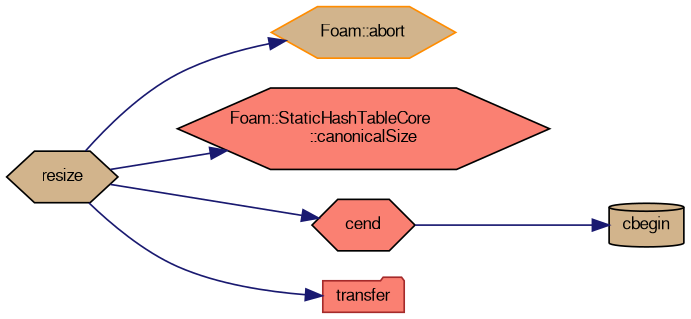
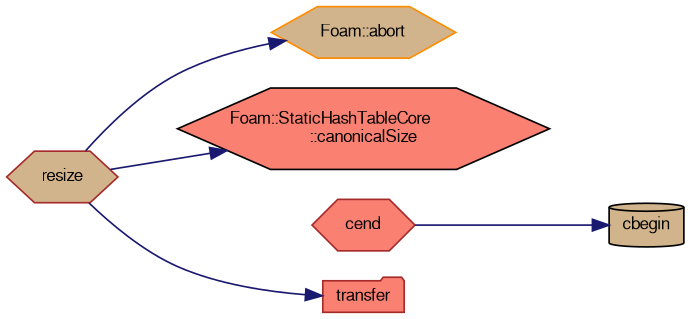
(62, 177) -> (62, 177)
(206, 200) -> none
(364, 225) -> (364, 225)
